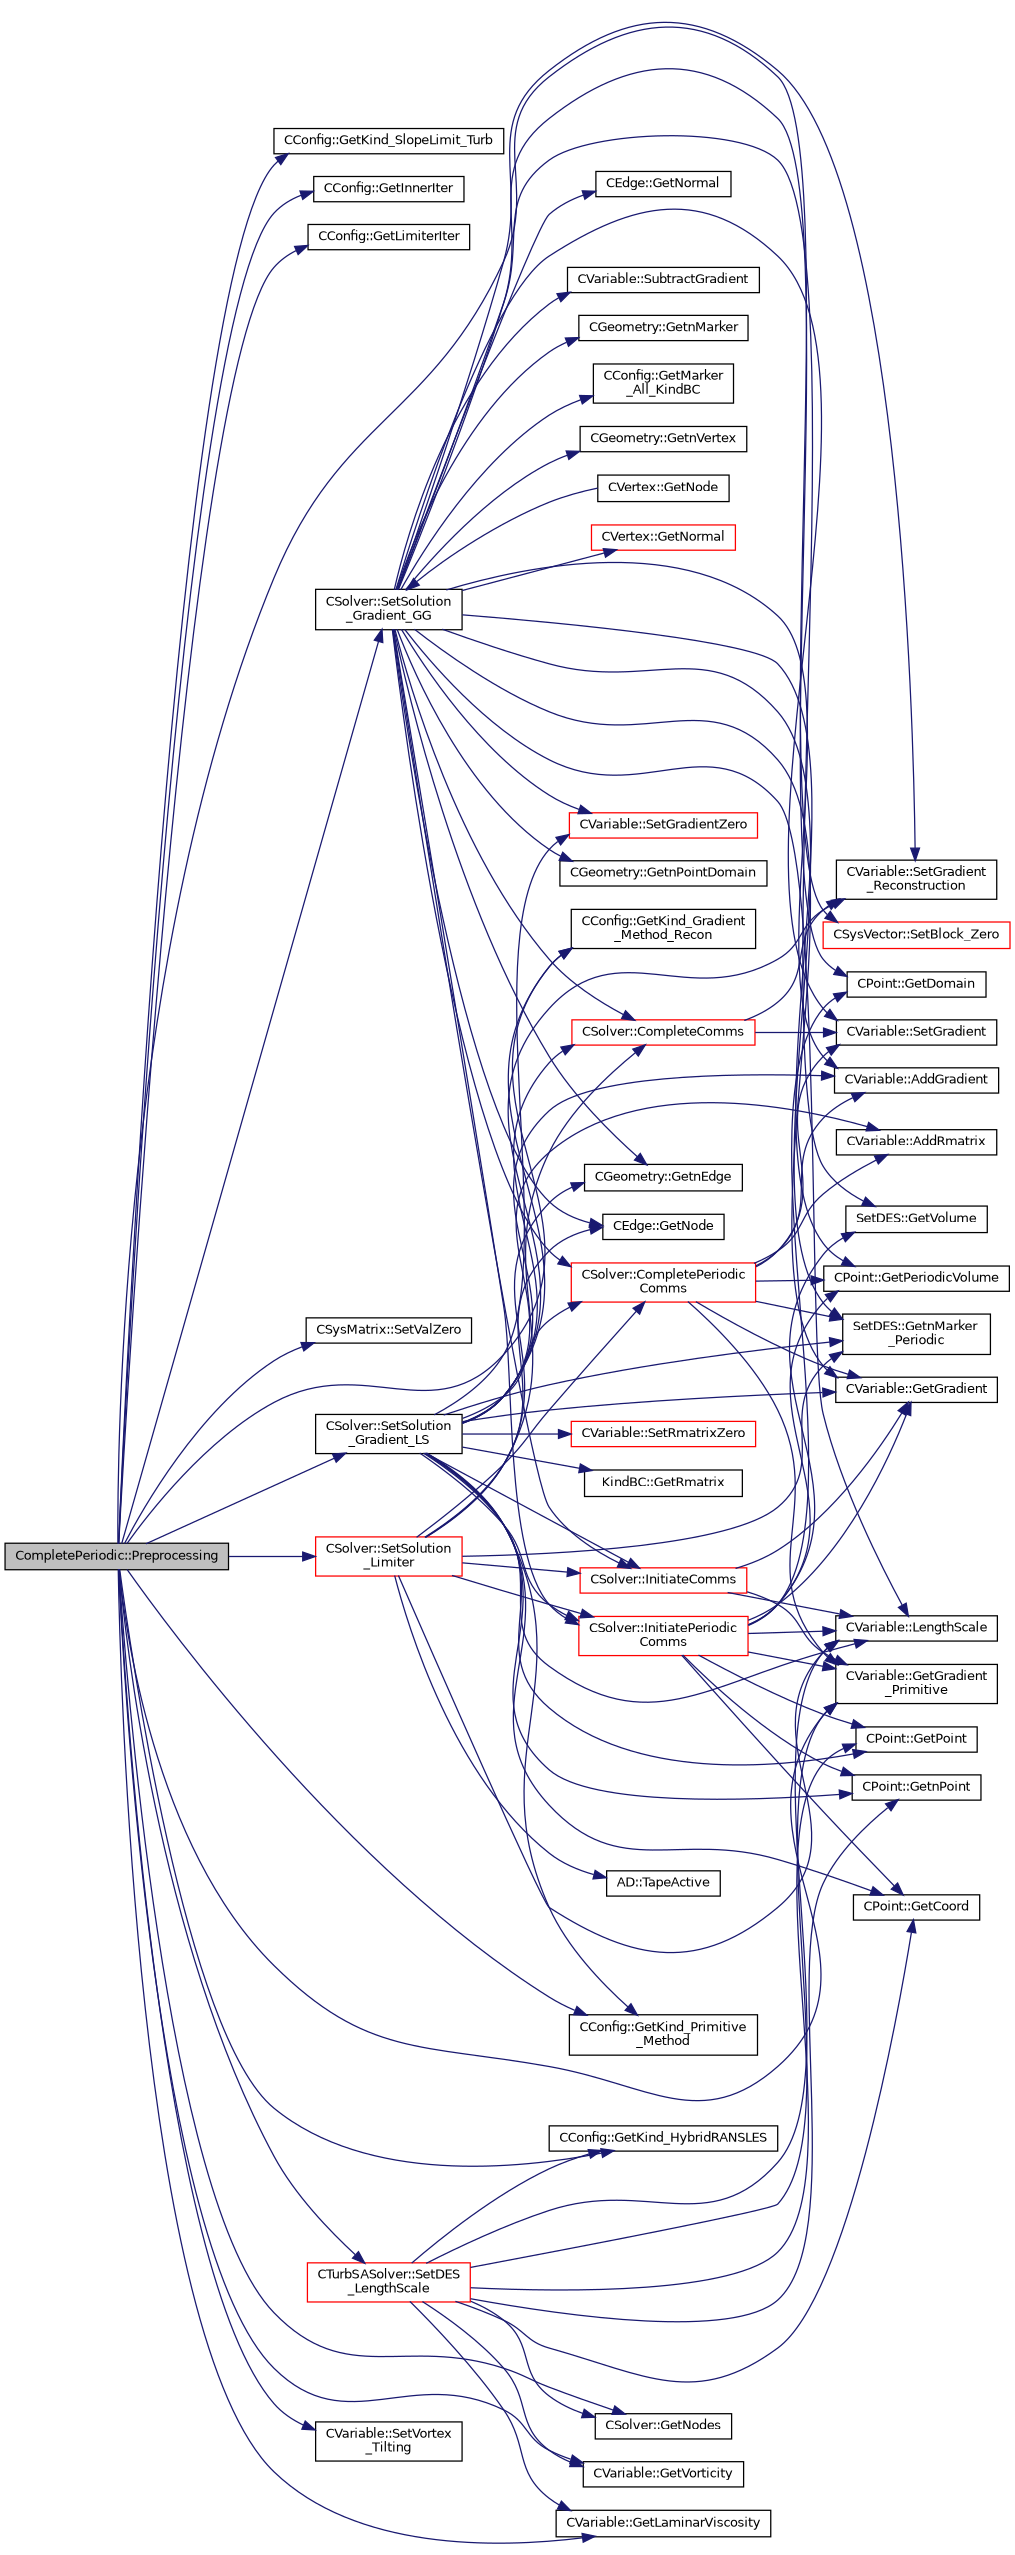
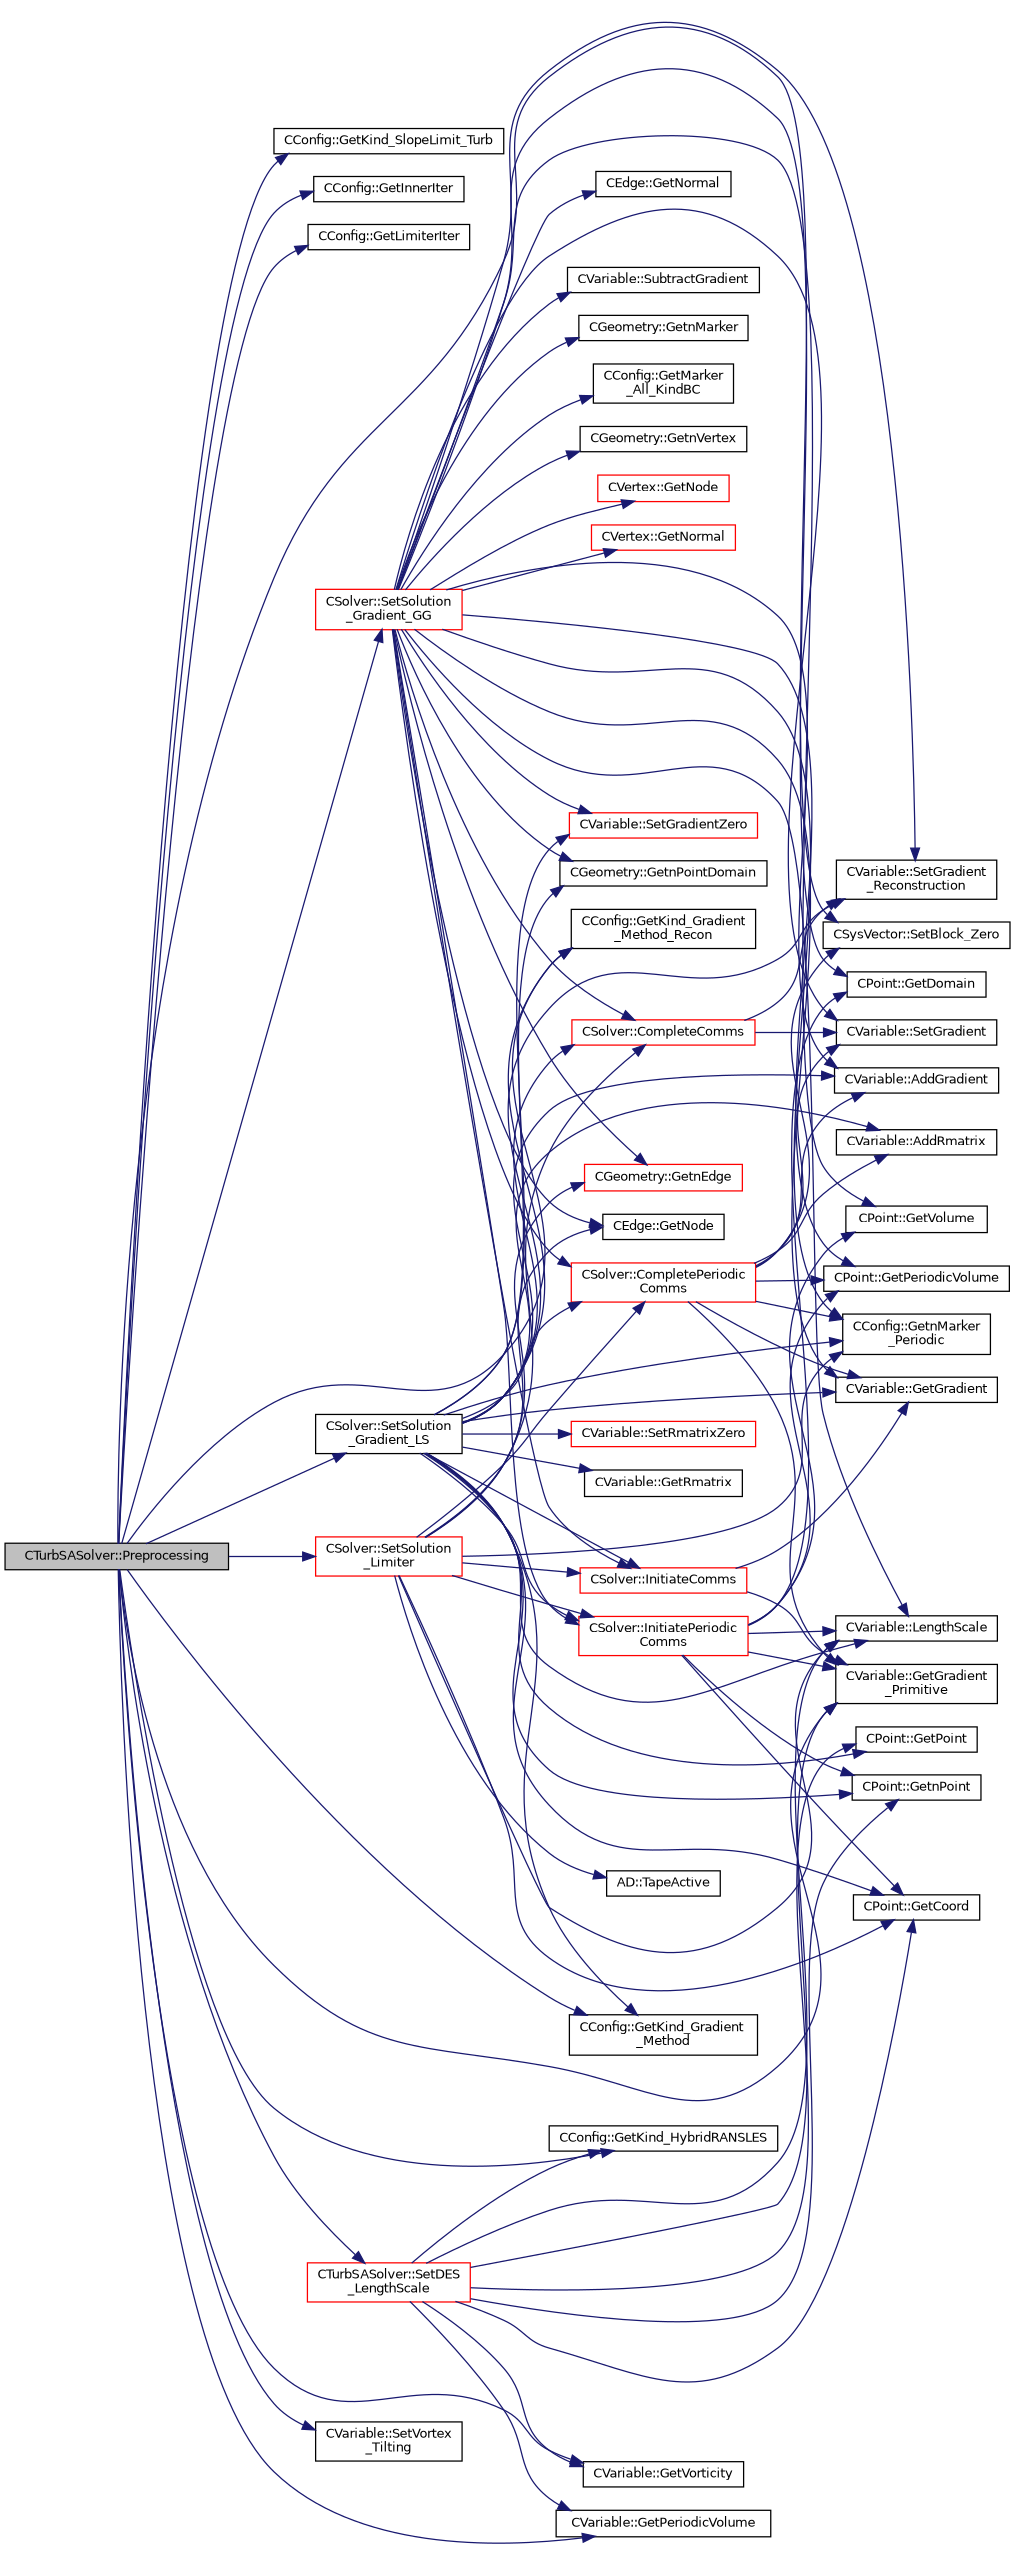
(663, 488) -> (663, 488)
(502, 525) -> (522, 537)
(389, 610) -> (389, 610)
(917, 935) -> (917, 935)
none -> (802, 1115)
none -> (522, 1168)
(663, 1178) -> (663, 1178)
(917, 1219) -> (917, 1219)
(389, 1330) -> none
(917, 1334) -> (917, 1334)
(663, 1483) -> (663, 1483)
(845, 1532) -> none
(117, 1556) -> (117, 1556)
(806, 1607) -> none
(774, 1693) -> none
none -> (527, 1934)
(663, 2035) -> (663, 2035)
(663, 2426) -> none
(663, 2524) -> (663, 2524)
